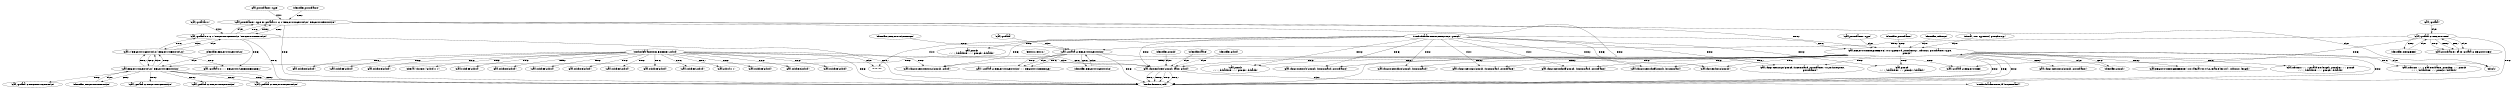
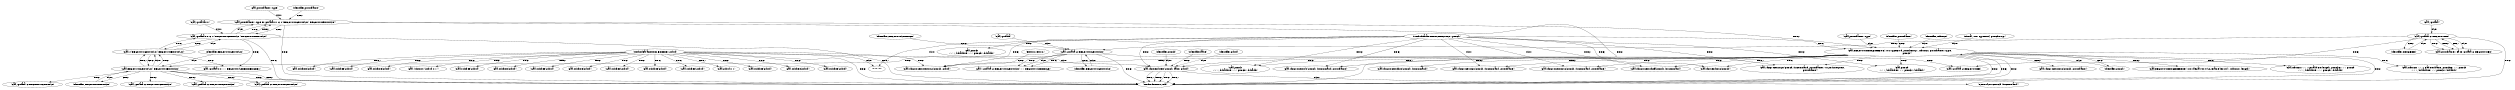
(198, 43) -> (198, 43)
(1420, 52) -> none
(1187, 60) -> (1187, 60)
(1071, 61) -> (988, 64)
(423, 69) -> (423, 69)
(1574, 69) -> (1574, 69)
(2492, 69) -> none
(1998, 84) -> (1998, 84)
